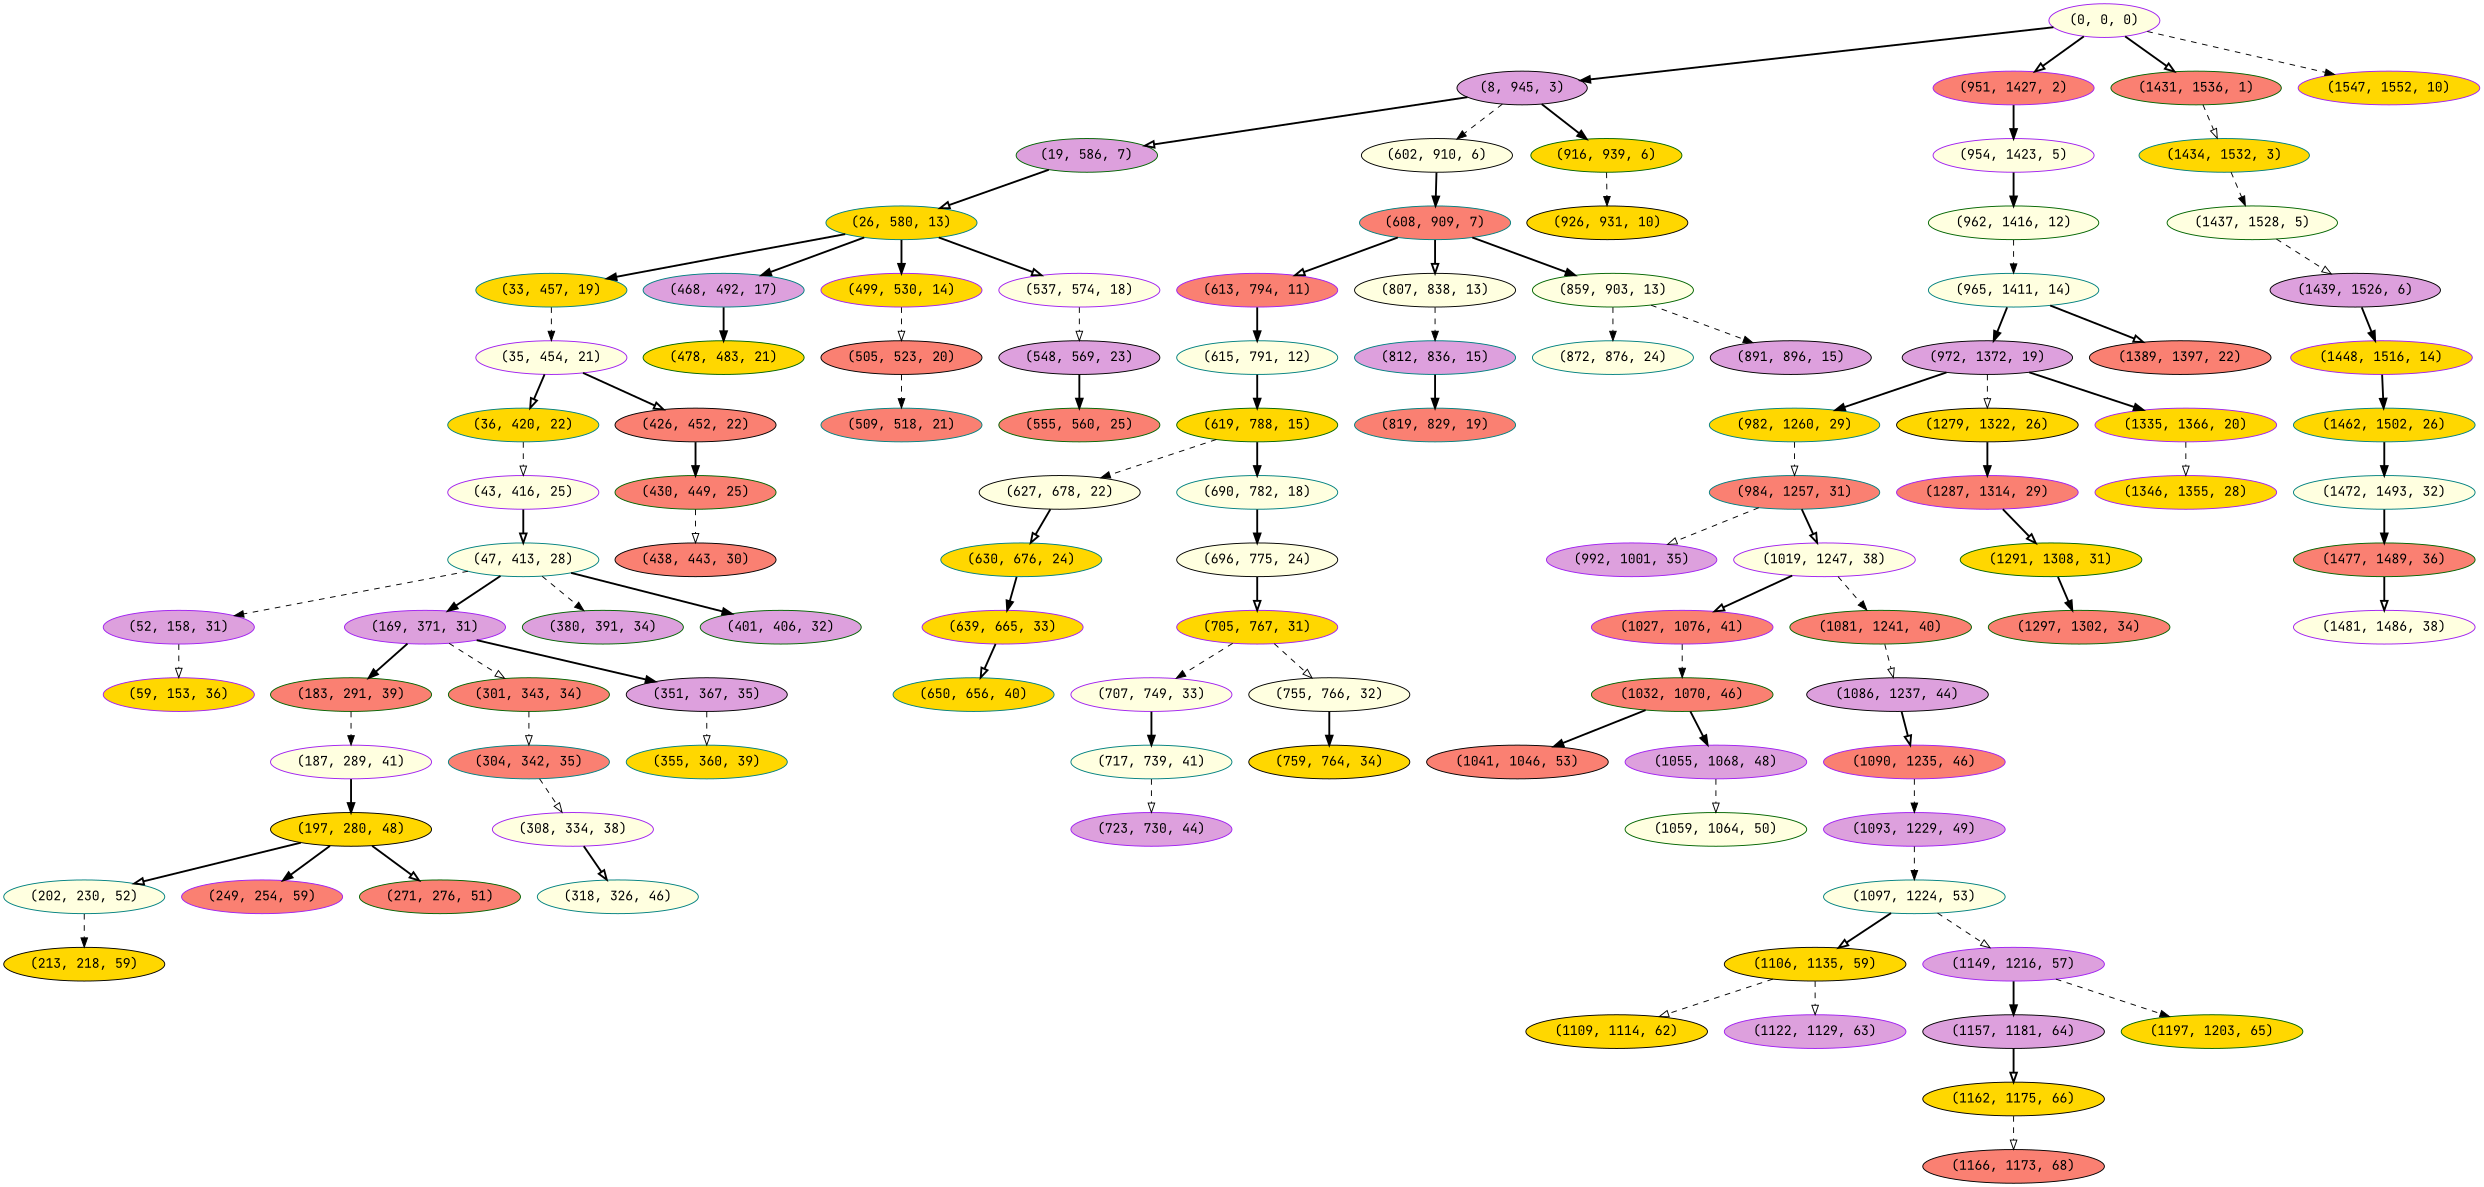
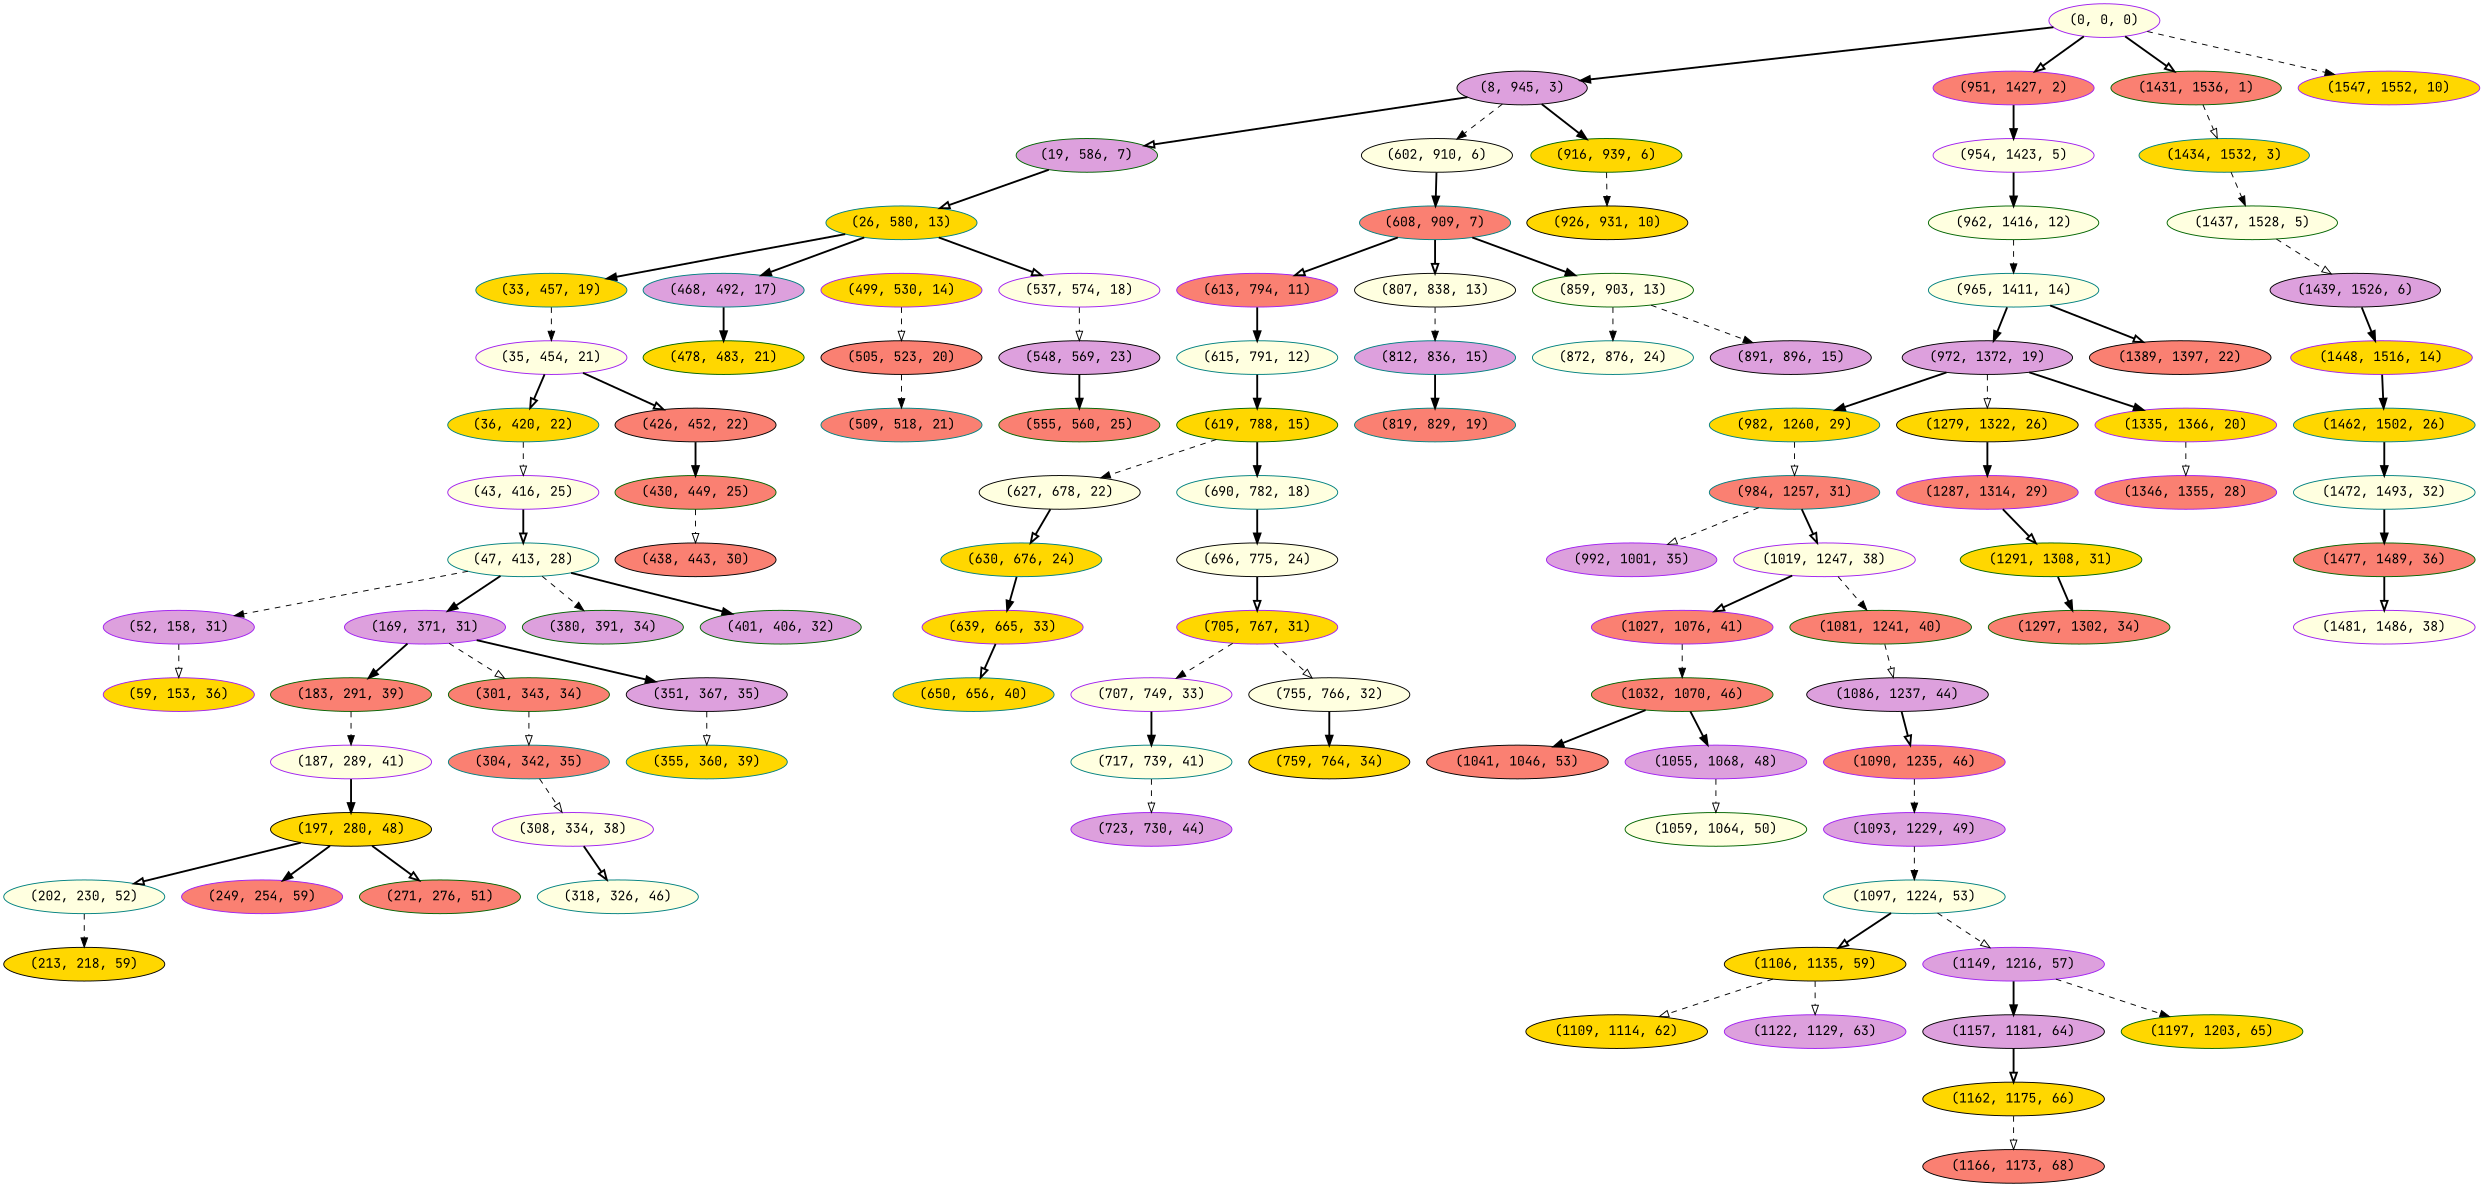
(901, 252) -> none
(2186, 492) -> (2186, 492)
